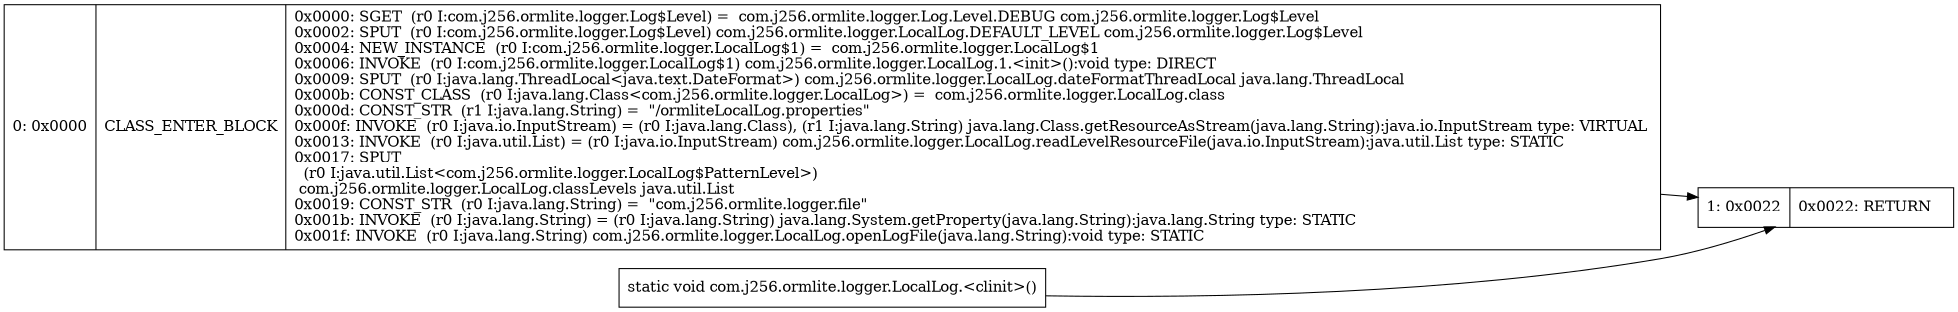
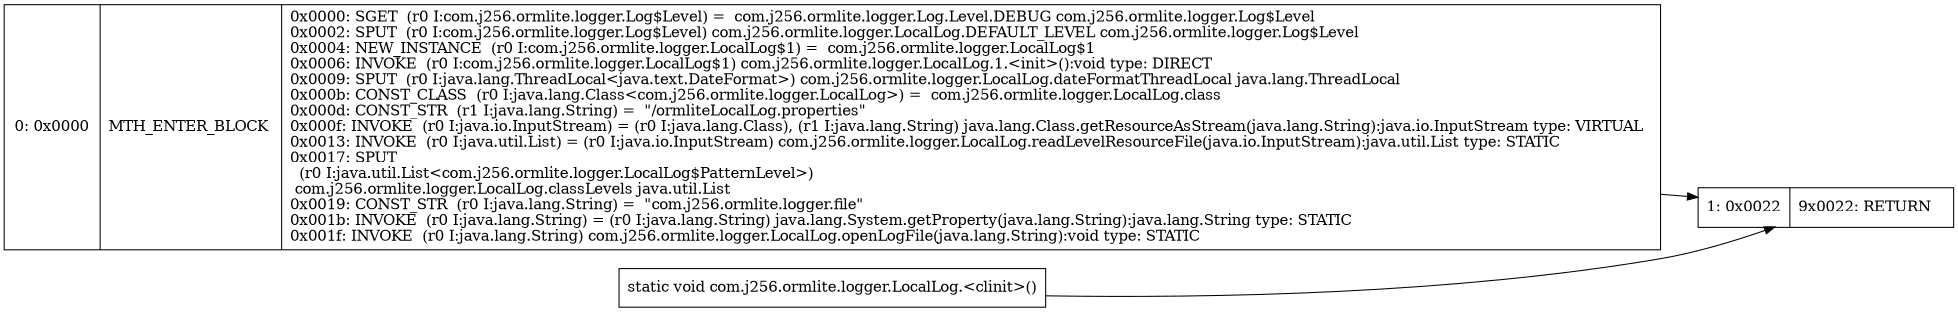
(191, 127) -> (189, 127)
(1872, 207) -> (1872, 207)
